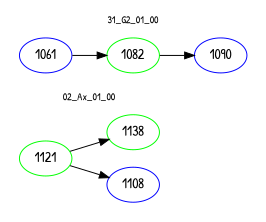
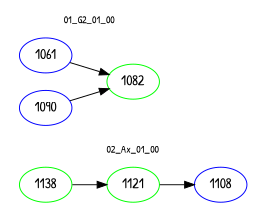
(133, 21) -> (89, 21)
(172, 55) -> (85, 96)
(85, 147) -> (85, 185)
